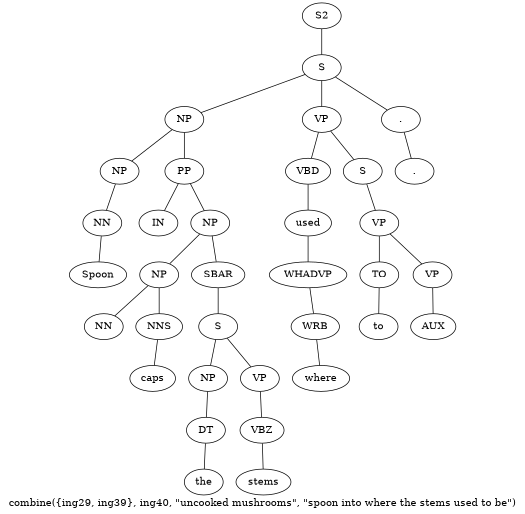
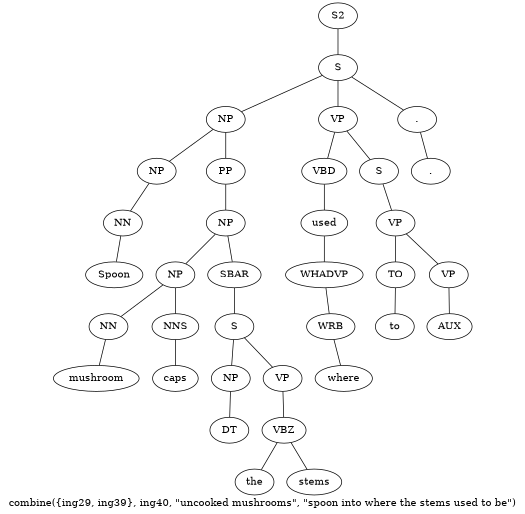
(158, 223) -> none
none -> (96, 378)
(205, 456) -> (269, 456)
